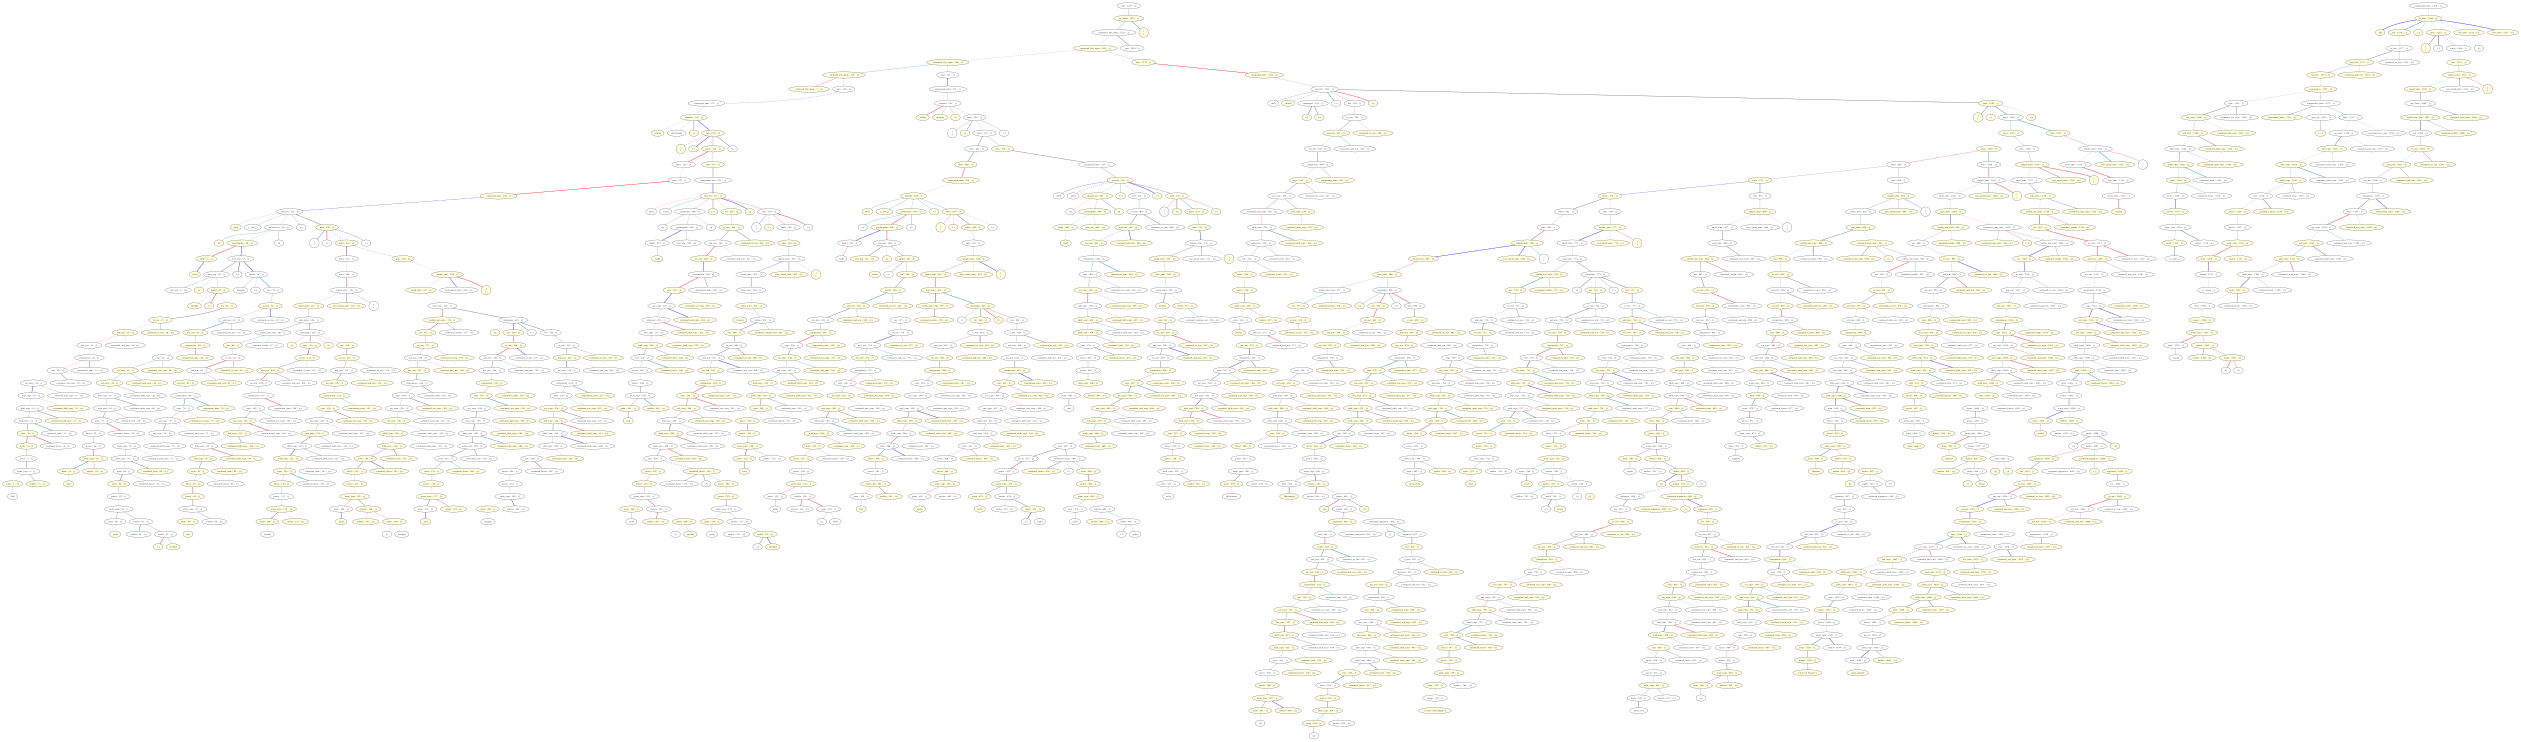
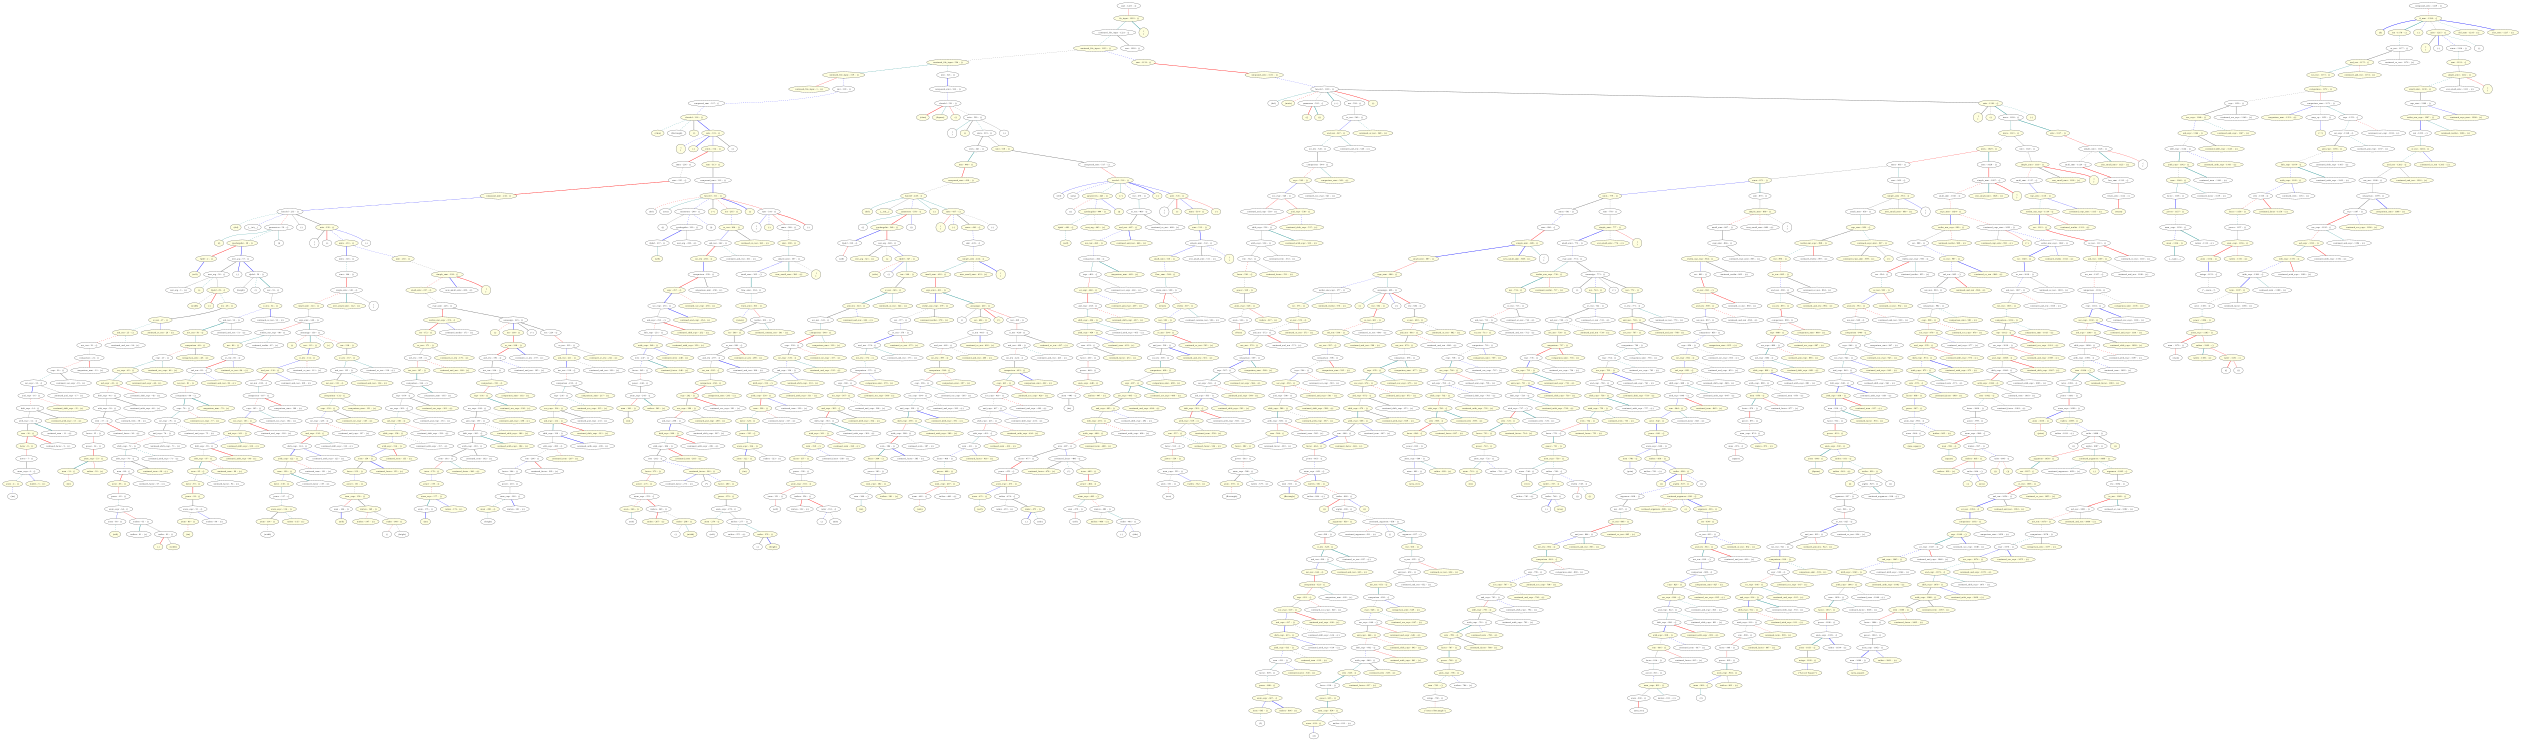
(1262, 220) -> (1281, 220)
